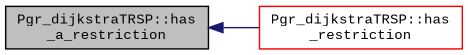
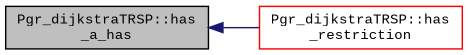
(107, 28) -> (107, 28)
